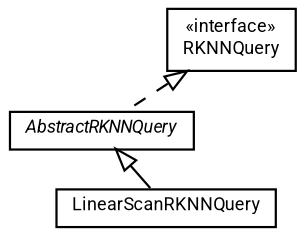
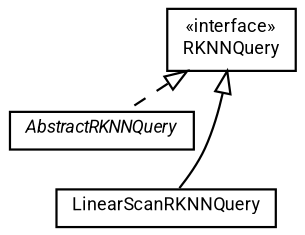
(140, 177) -> (207, 143)
